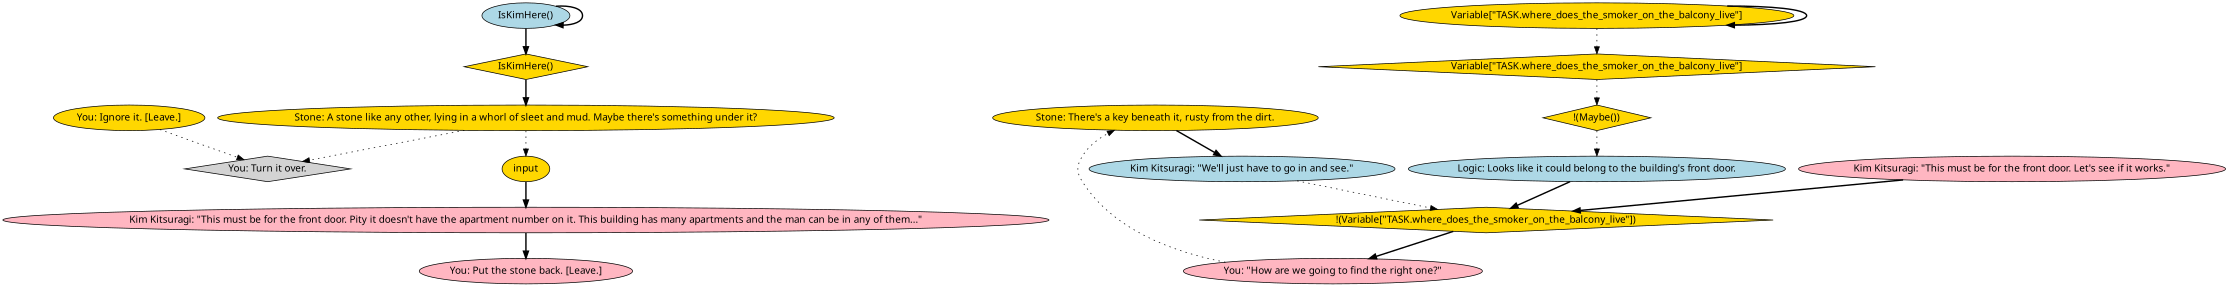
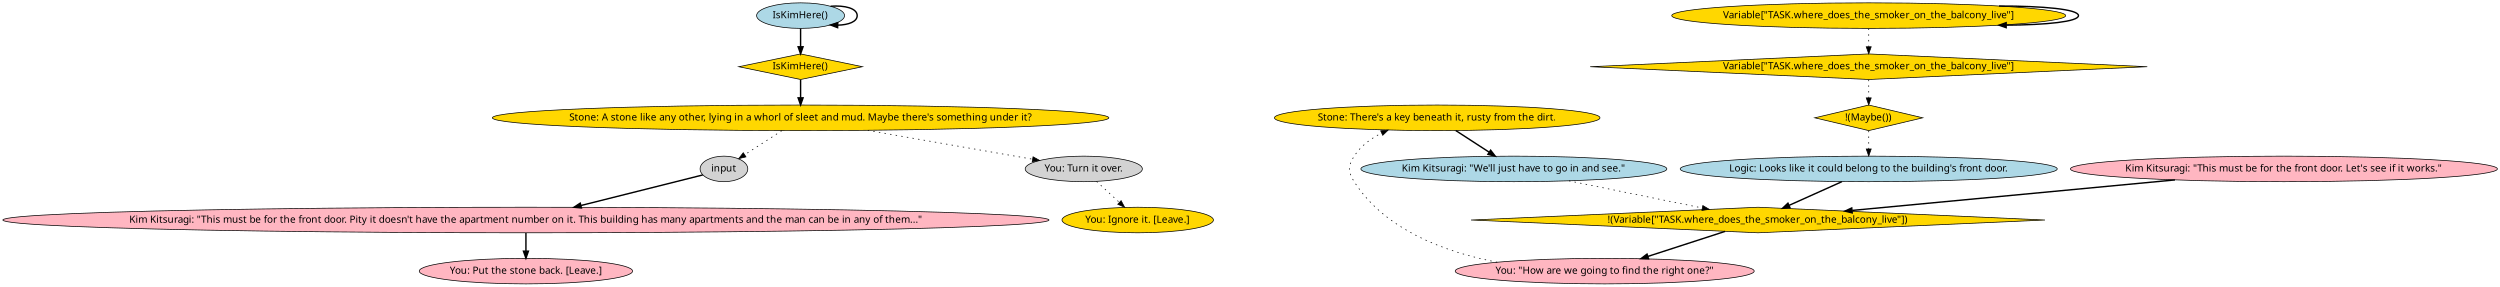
(199, 143) -> (1108, 192)
(268, 169) -> (1084, 169)
(526, 169) -> (724, 169)
